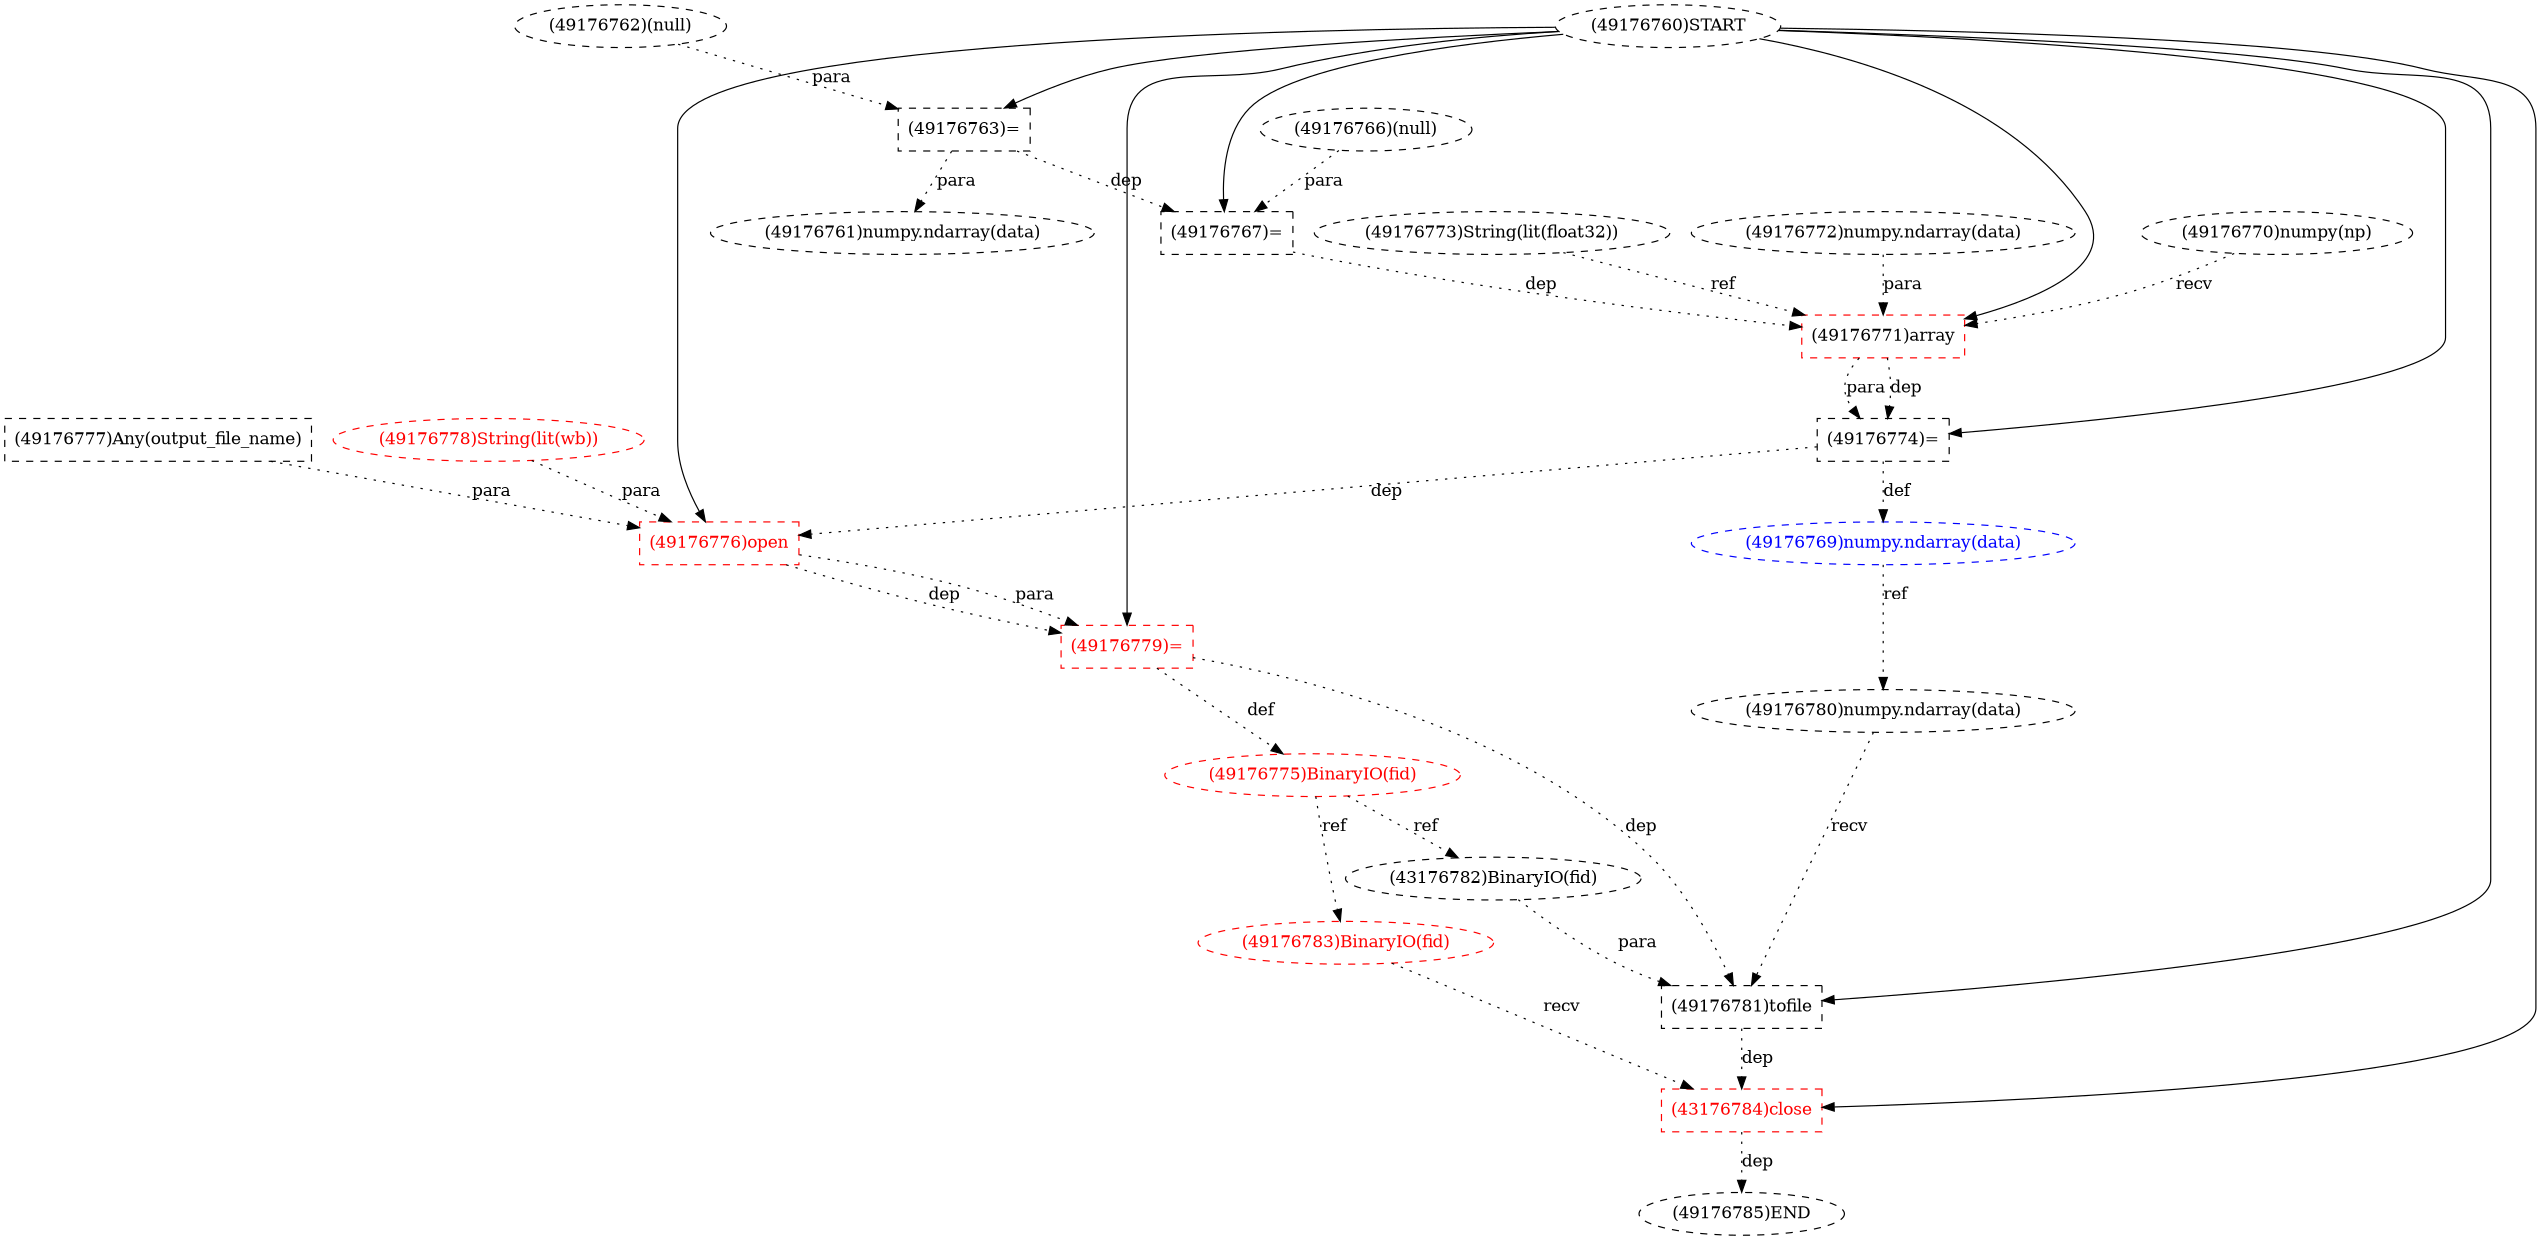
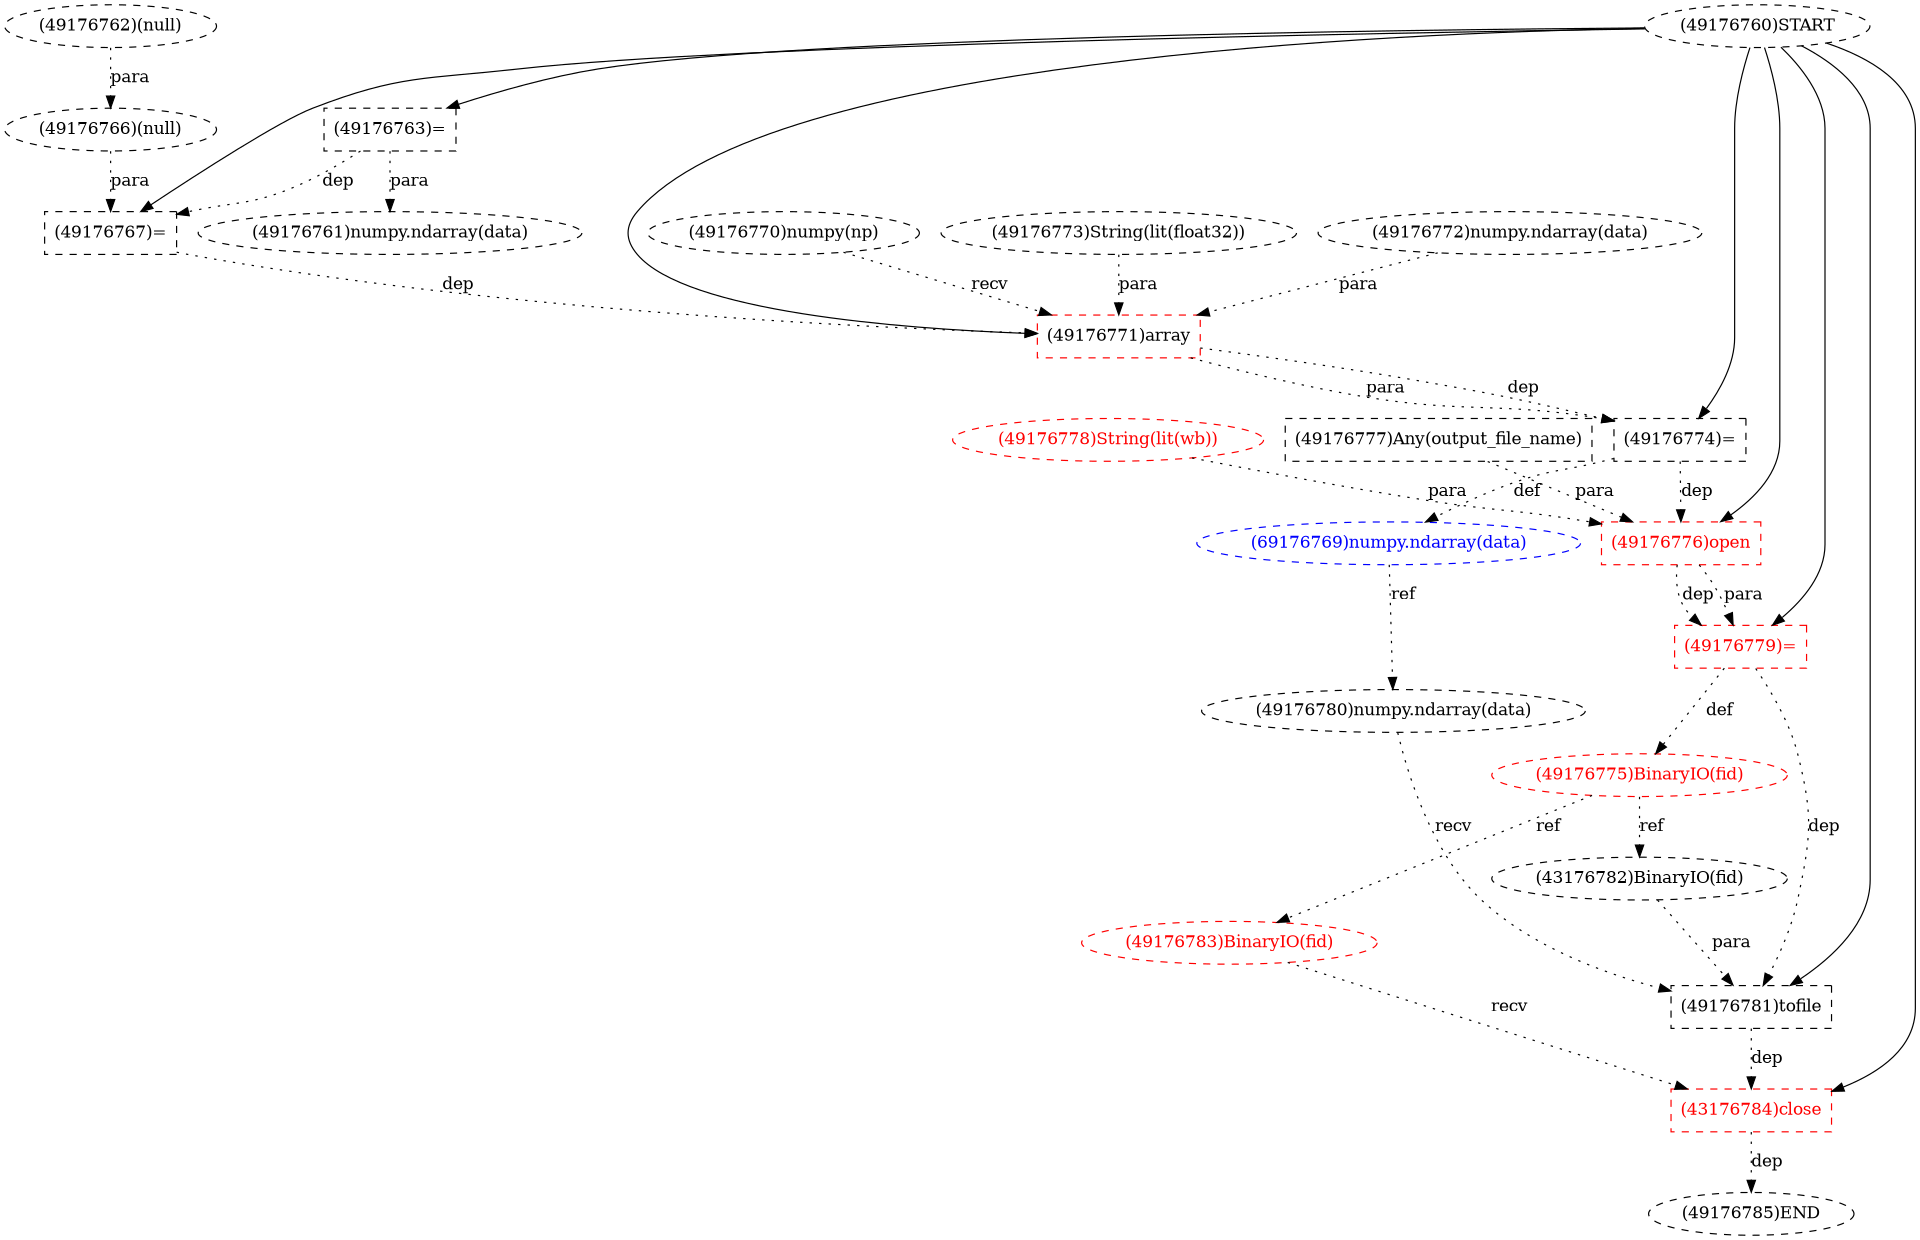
(767, 70) -> (111, 72)
(1723, 285) -> (1138, 285)
(1883, 543) -> (1389, 543)
